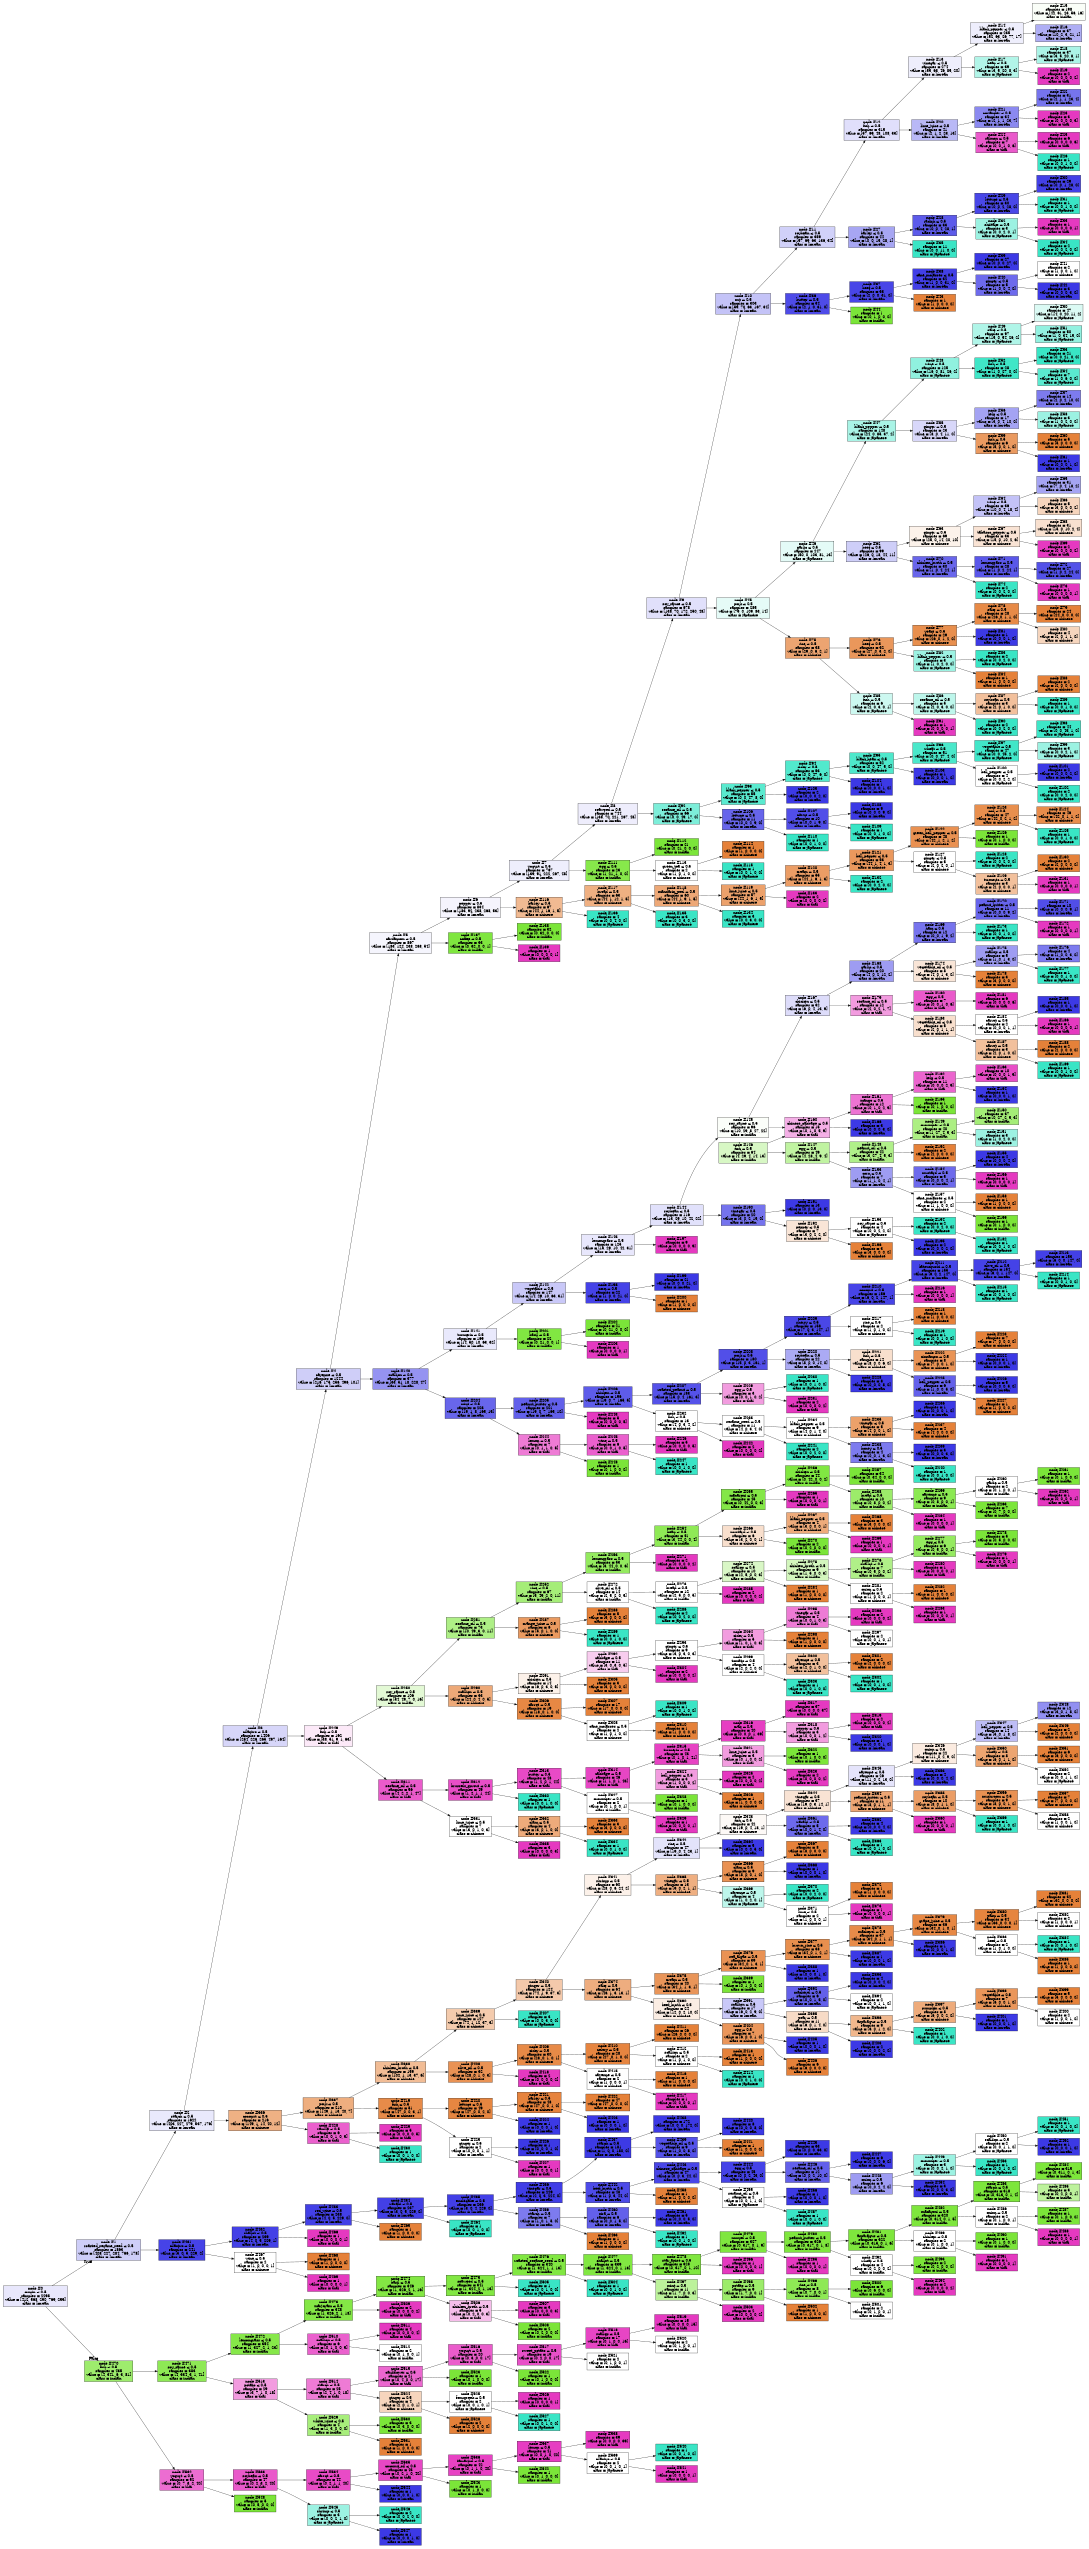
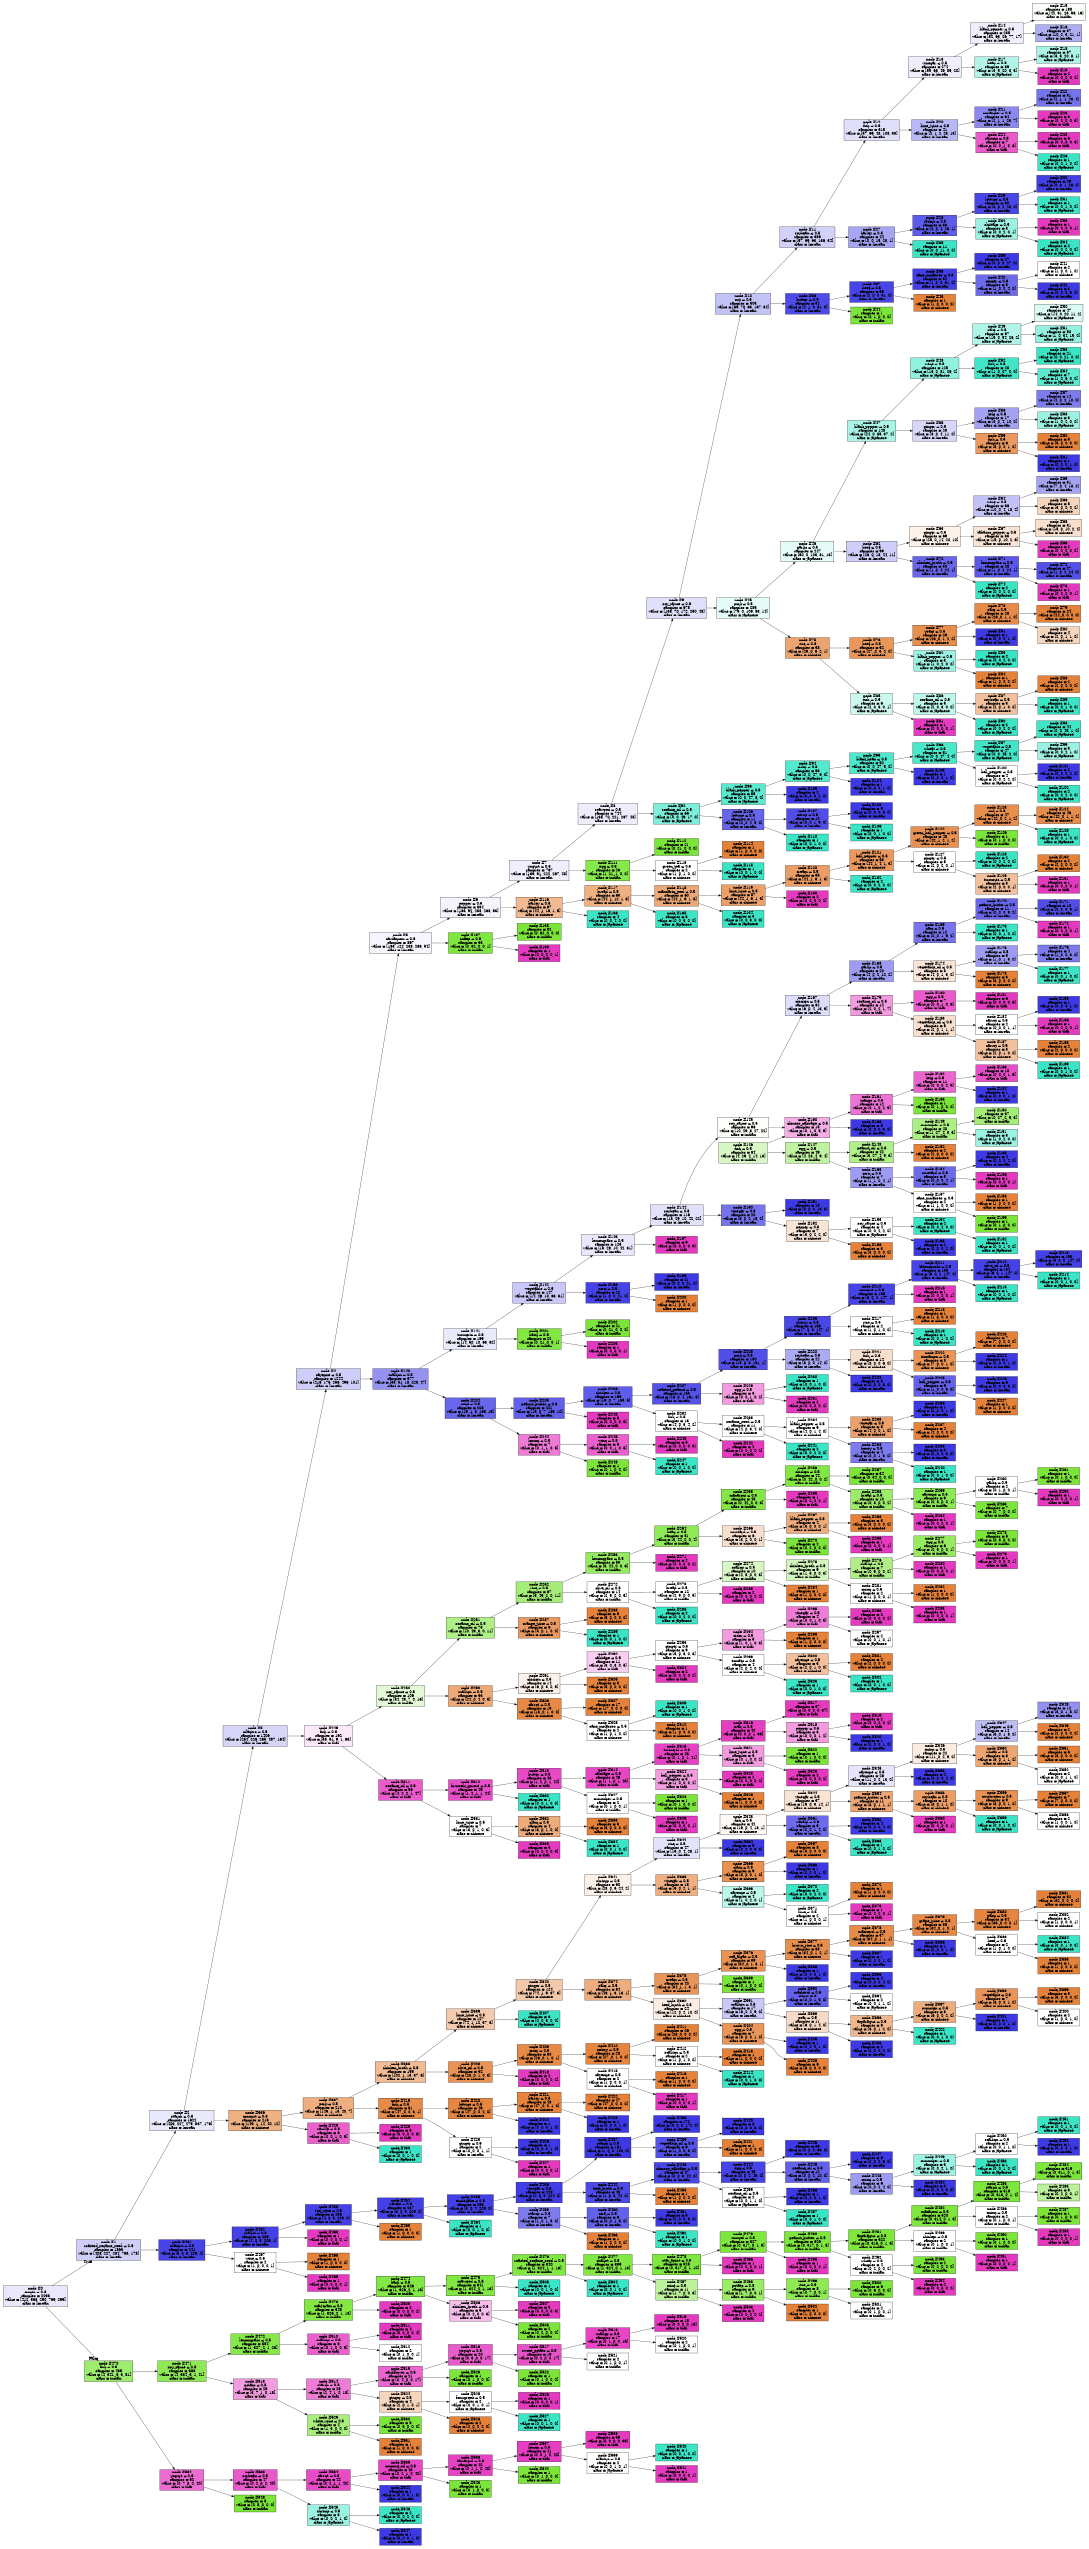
none -> (642, 1779)
(807, 1996) -> (807, 1996)
